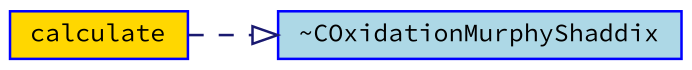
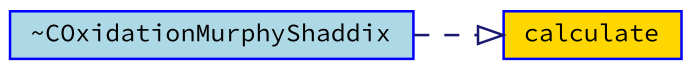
(220, 35) -> (446, 35)
